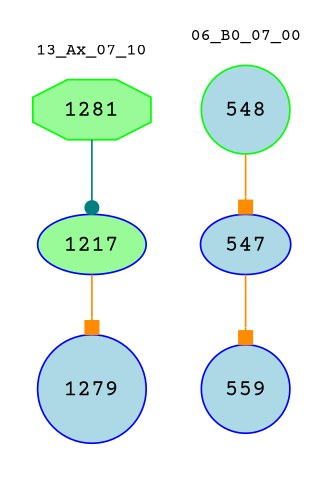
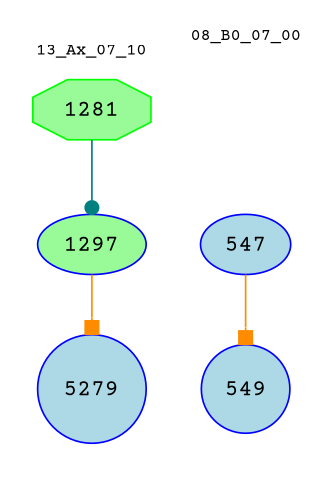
(246, 36) -> (246, 36)
(246, 110) -> none
(92, 244) -> (92, 244)
(92, 389) -> (92, 389)
(246, 389) -> (246, 389)
